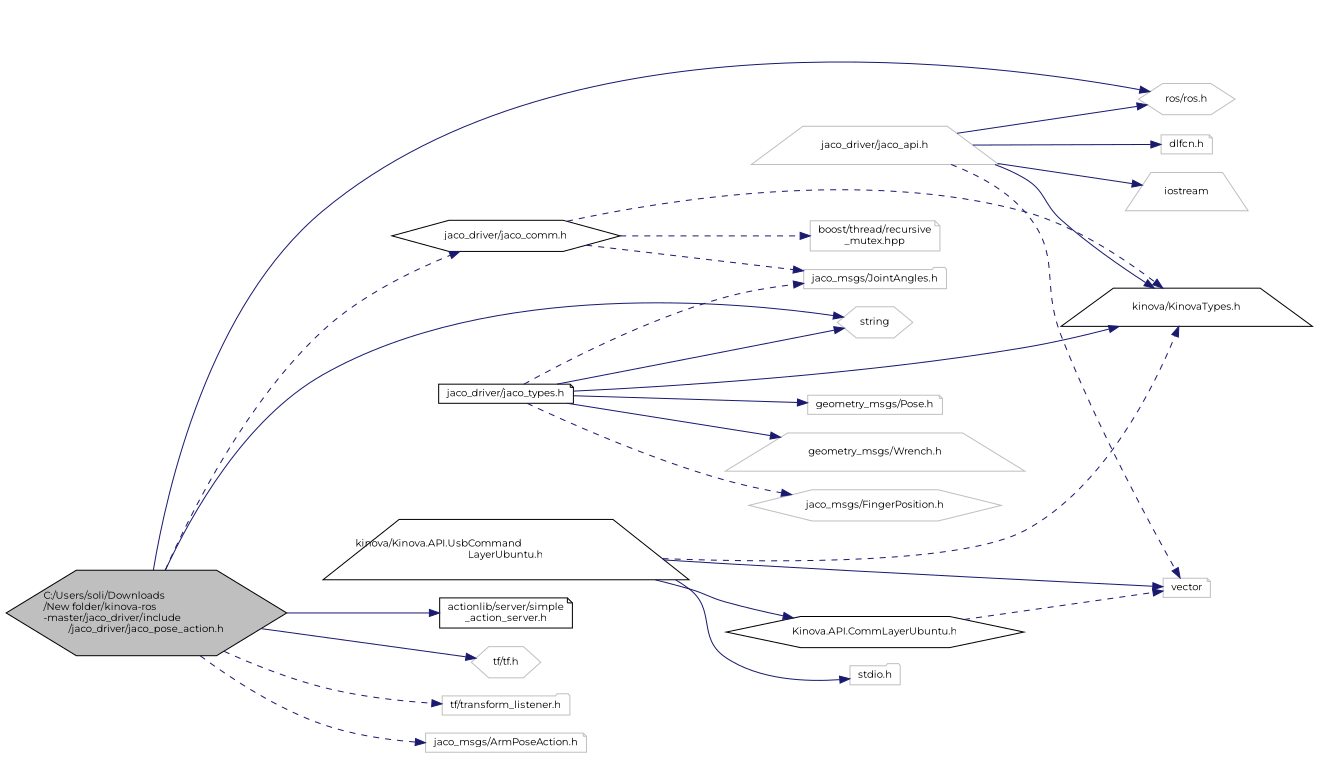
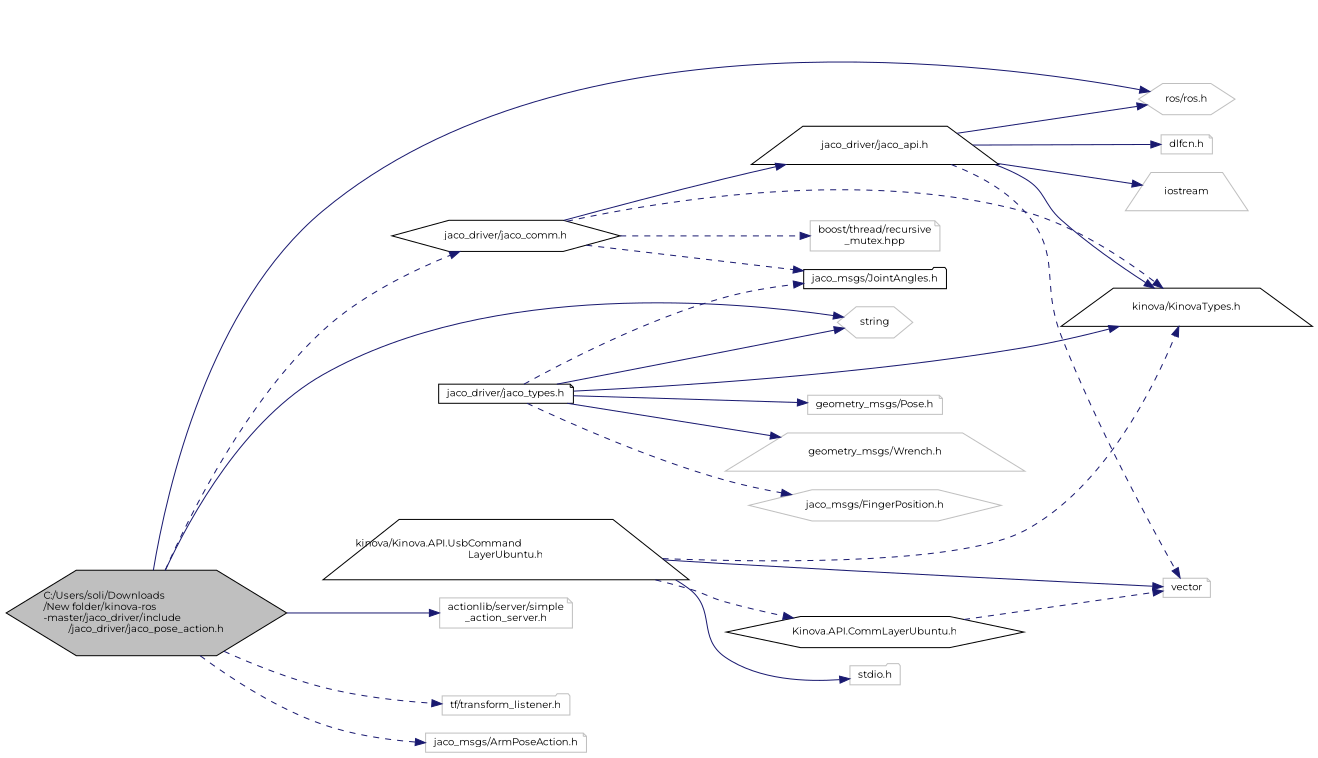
(875, 145) -> (875, 145)
none -> (670, 192)
(875, 279) -> (875, 279)
(719, 600) -> (719, 600)
(506, 613) -> (506, 613)
(506, 662) -> none
